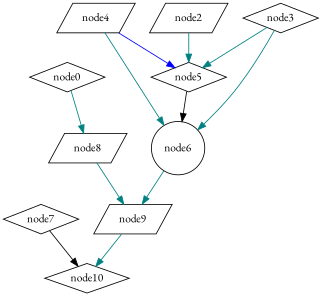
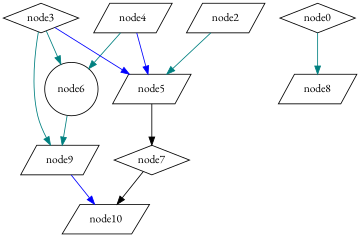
(238, 45) -> (89, 49)
(189, 77) -> (152, 89)
(185, 102) -> (152, 120)
(108, 180) -> (34, 86)
(111, 247) -> (80, 186)
(87, 278) -> (106, 219)
